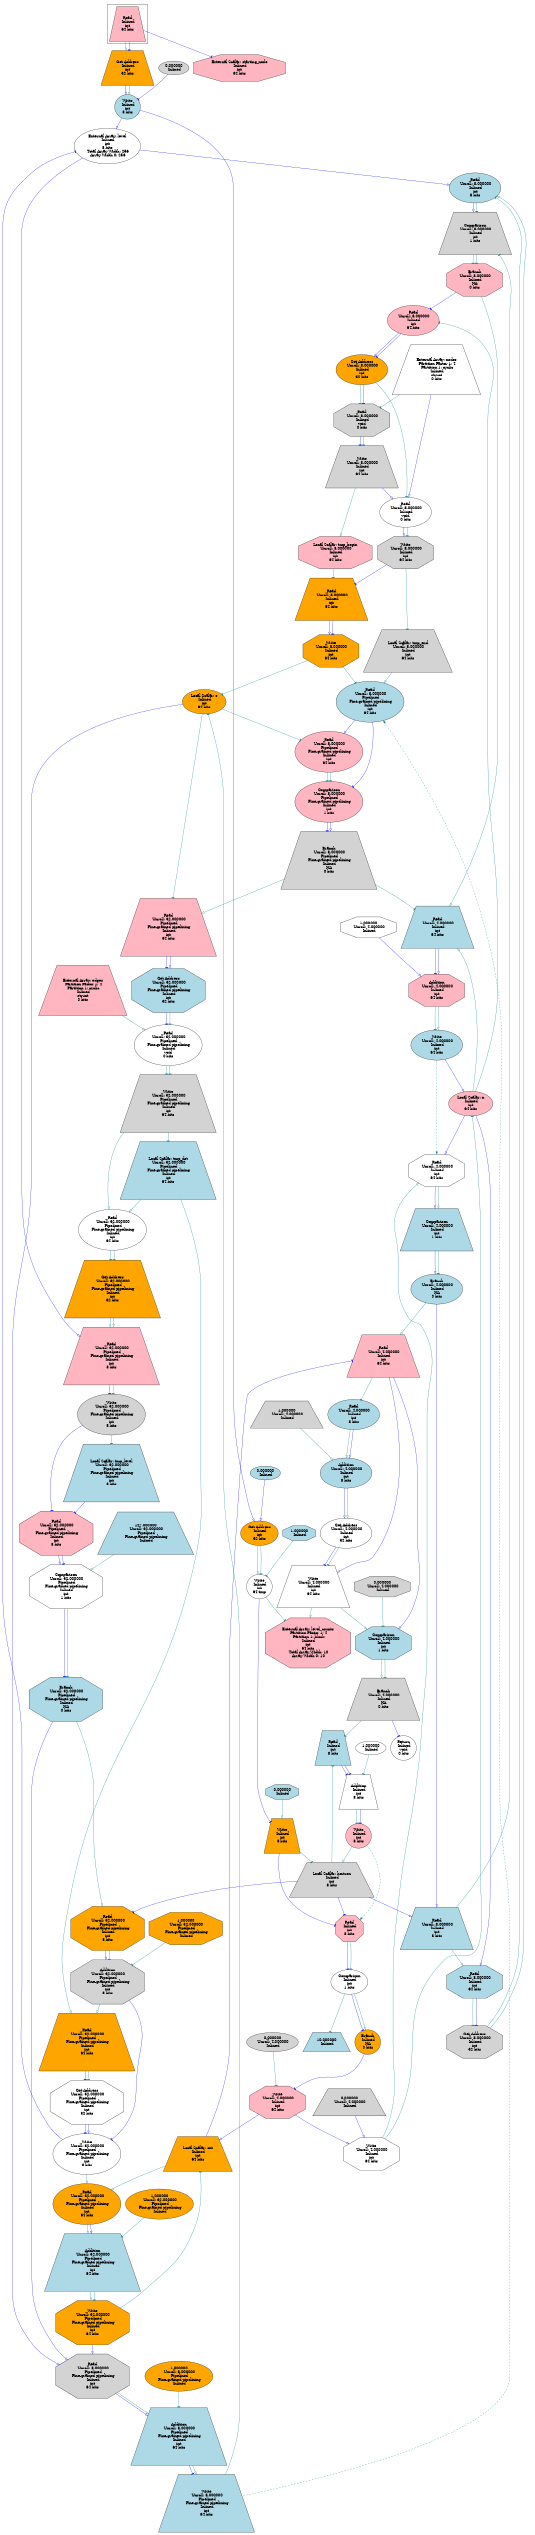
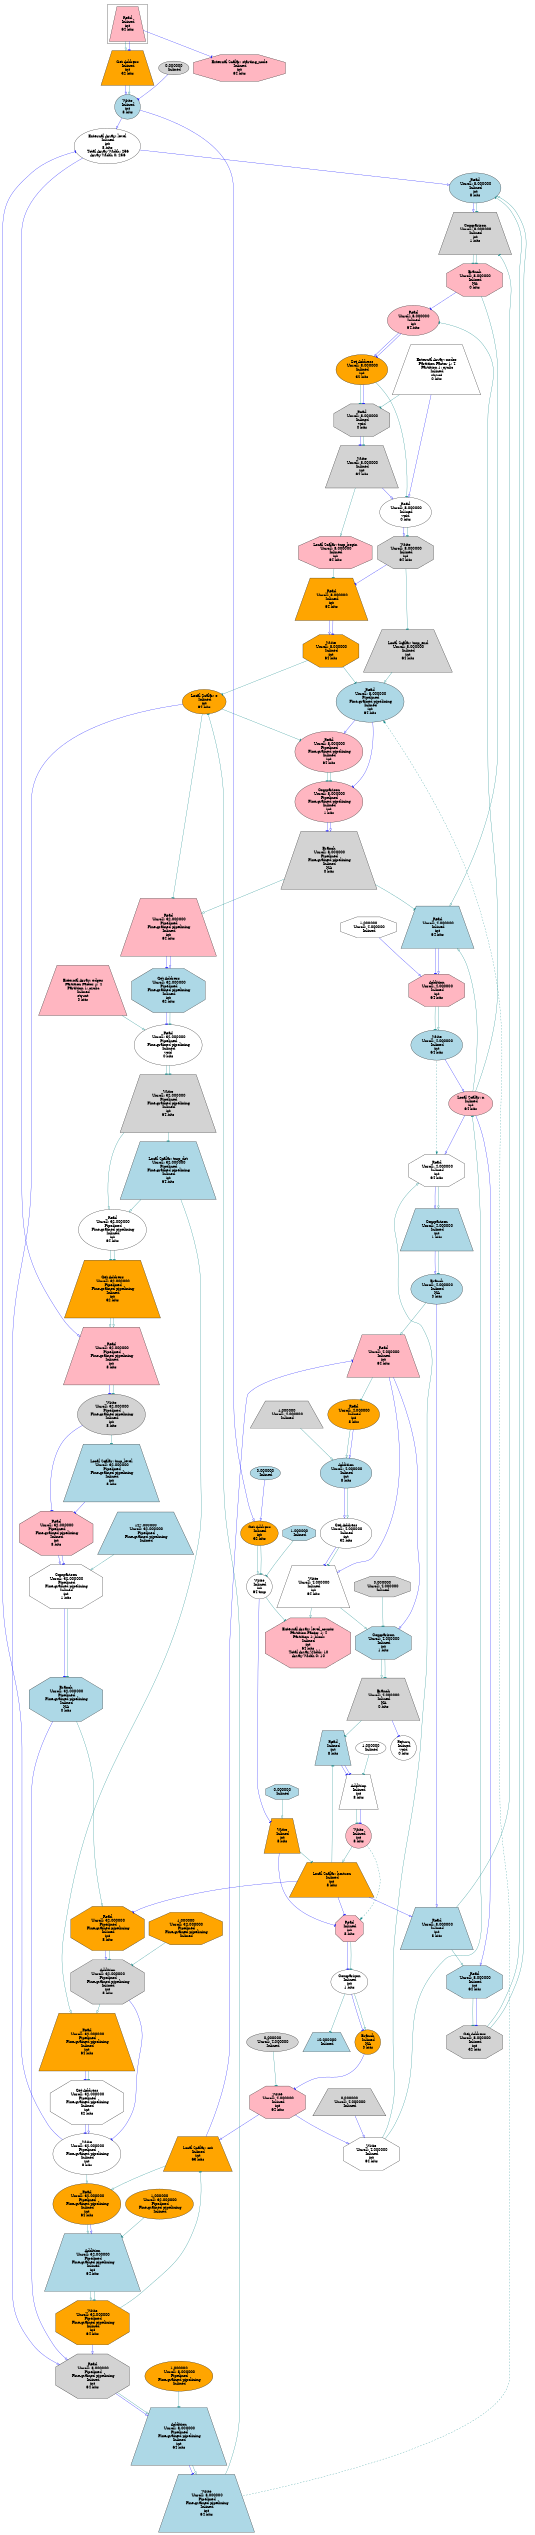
(354, 1415) -> (354, 1415)
(332, 1880) -> (332, 1880)
(198, 2154) -> (198, 2154)
